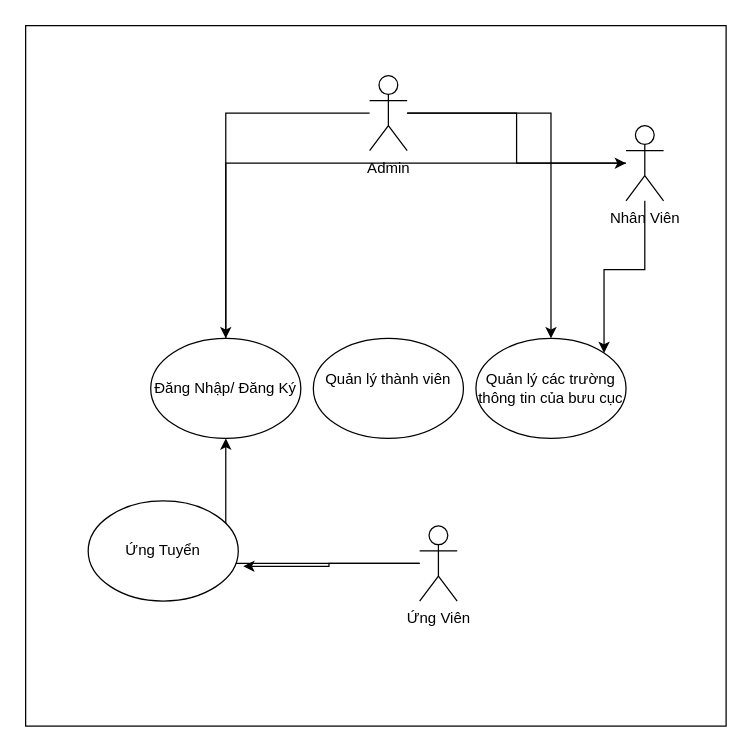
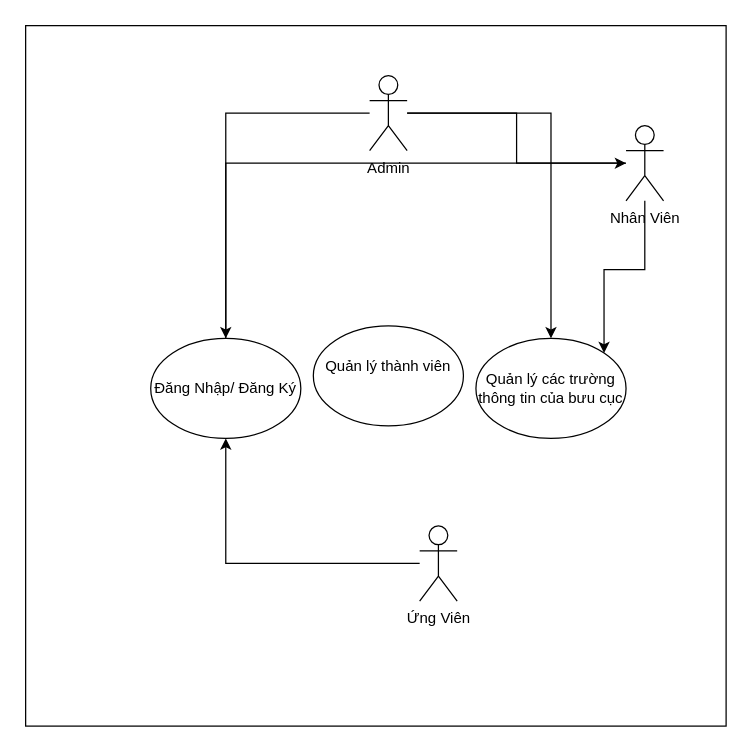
(388, 388) -> (388, 376)
(163, 551) -> none
(290, 566) -> none
